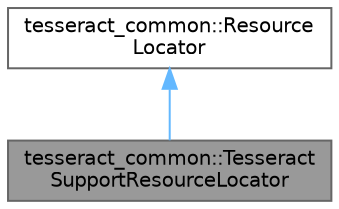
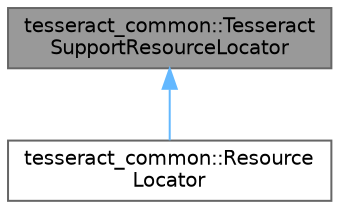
(170, 115) -> (170, 115)
